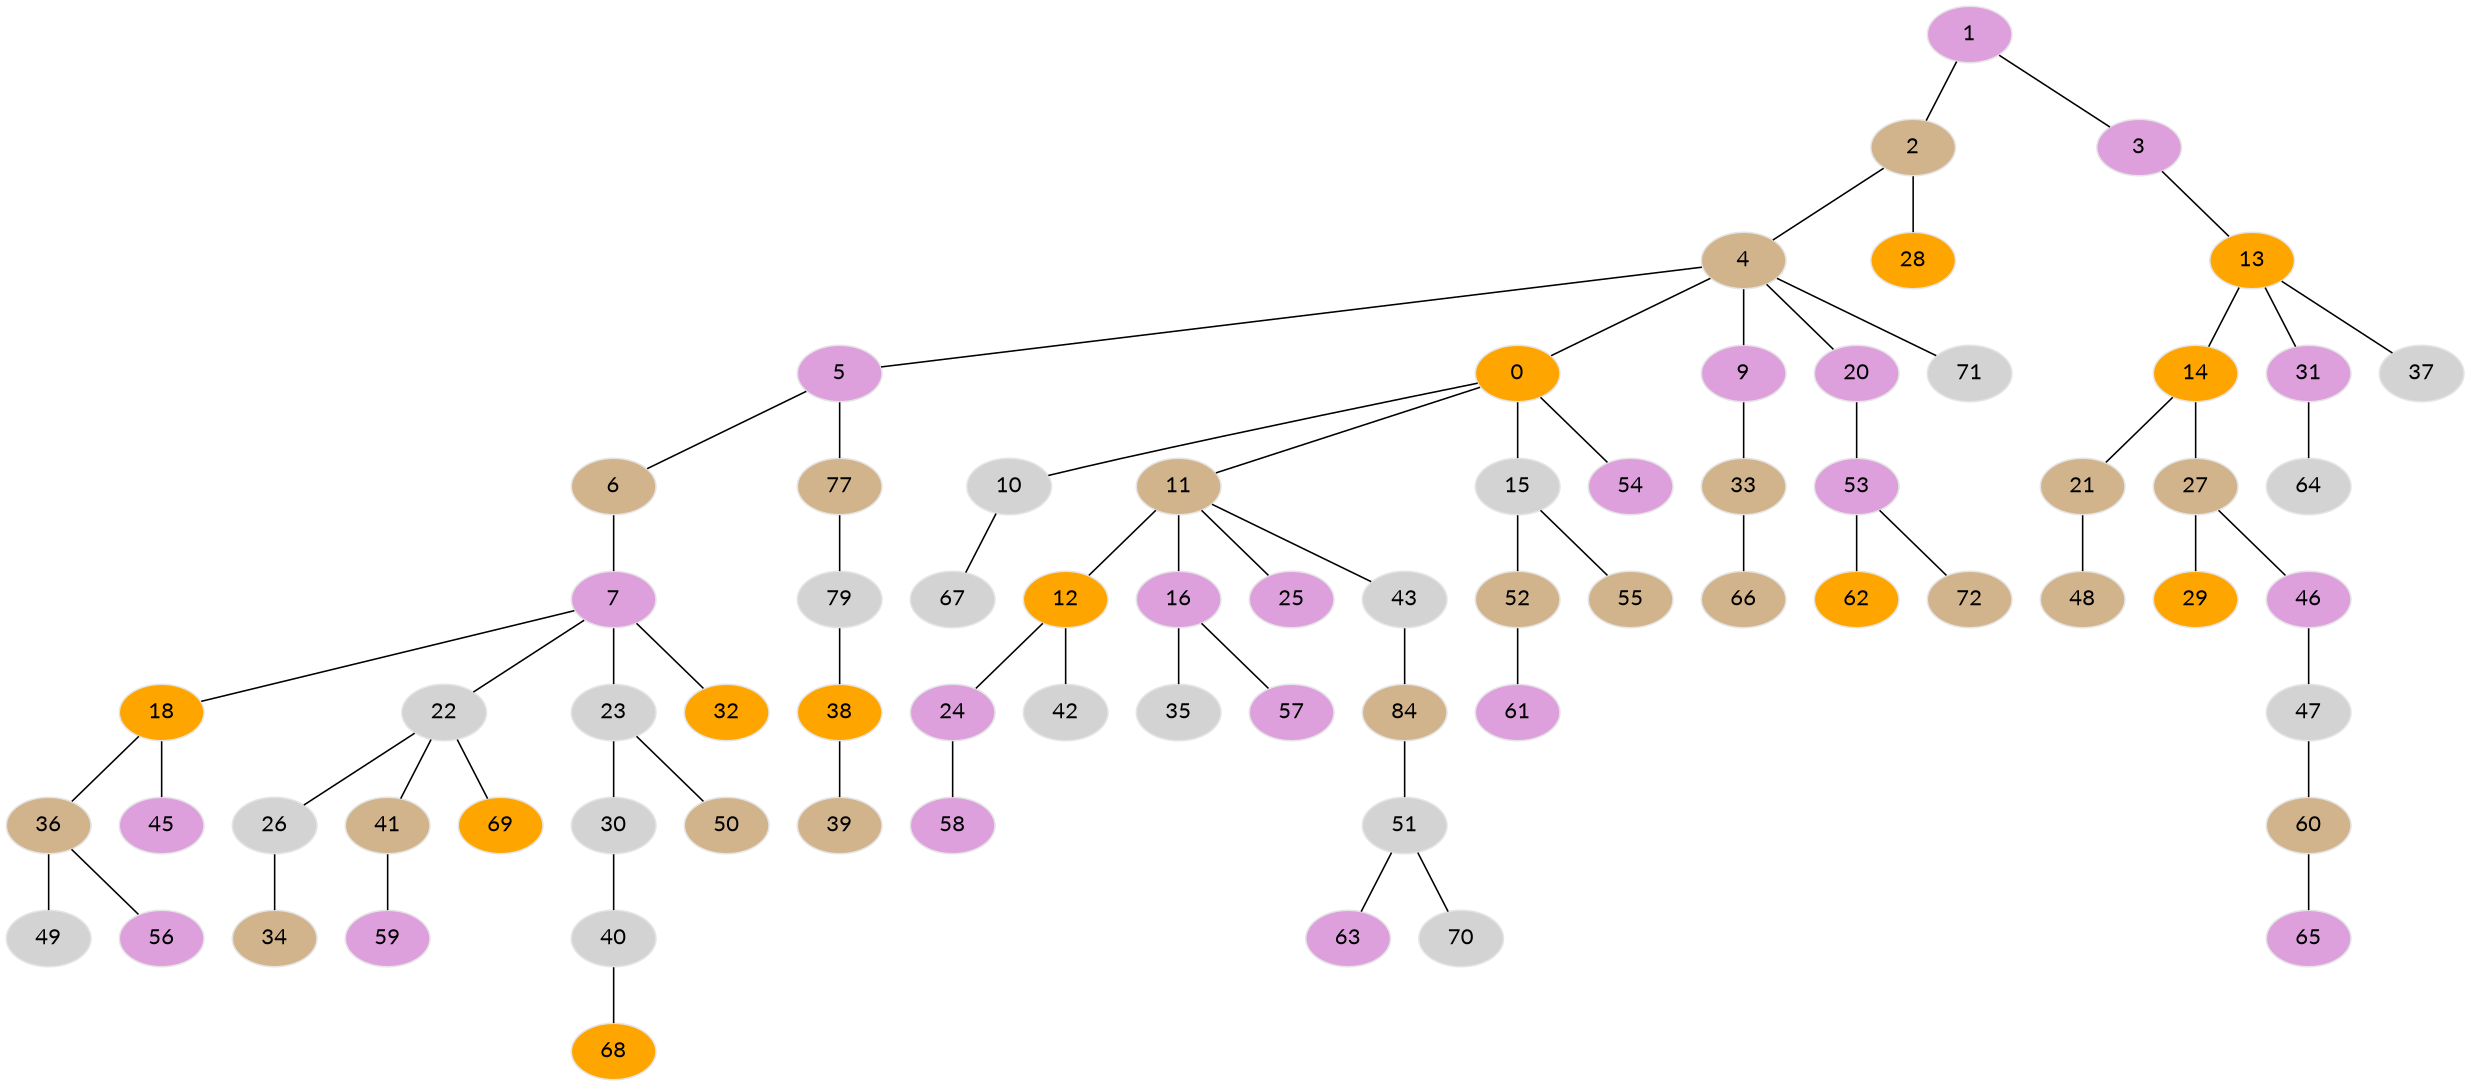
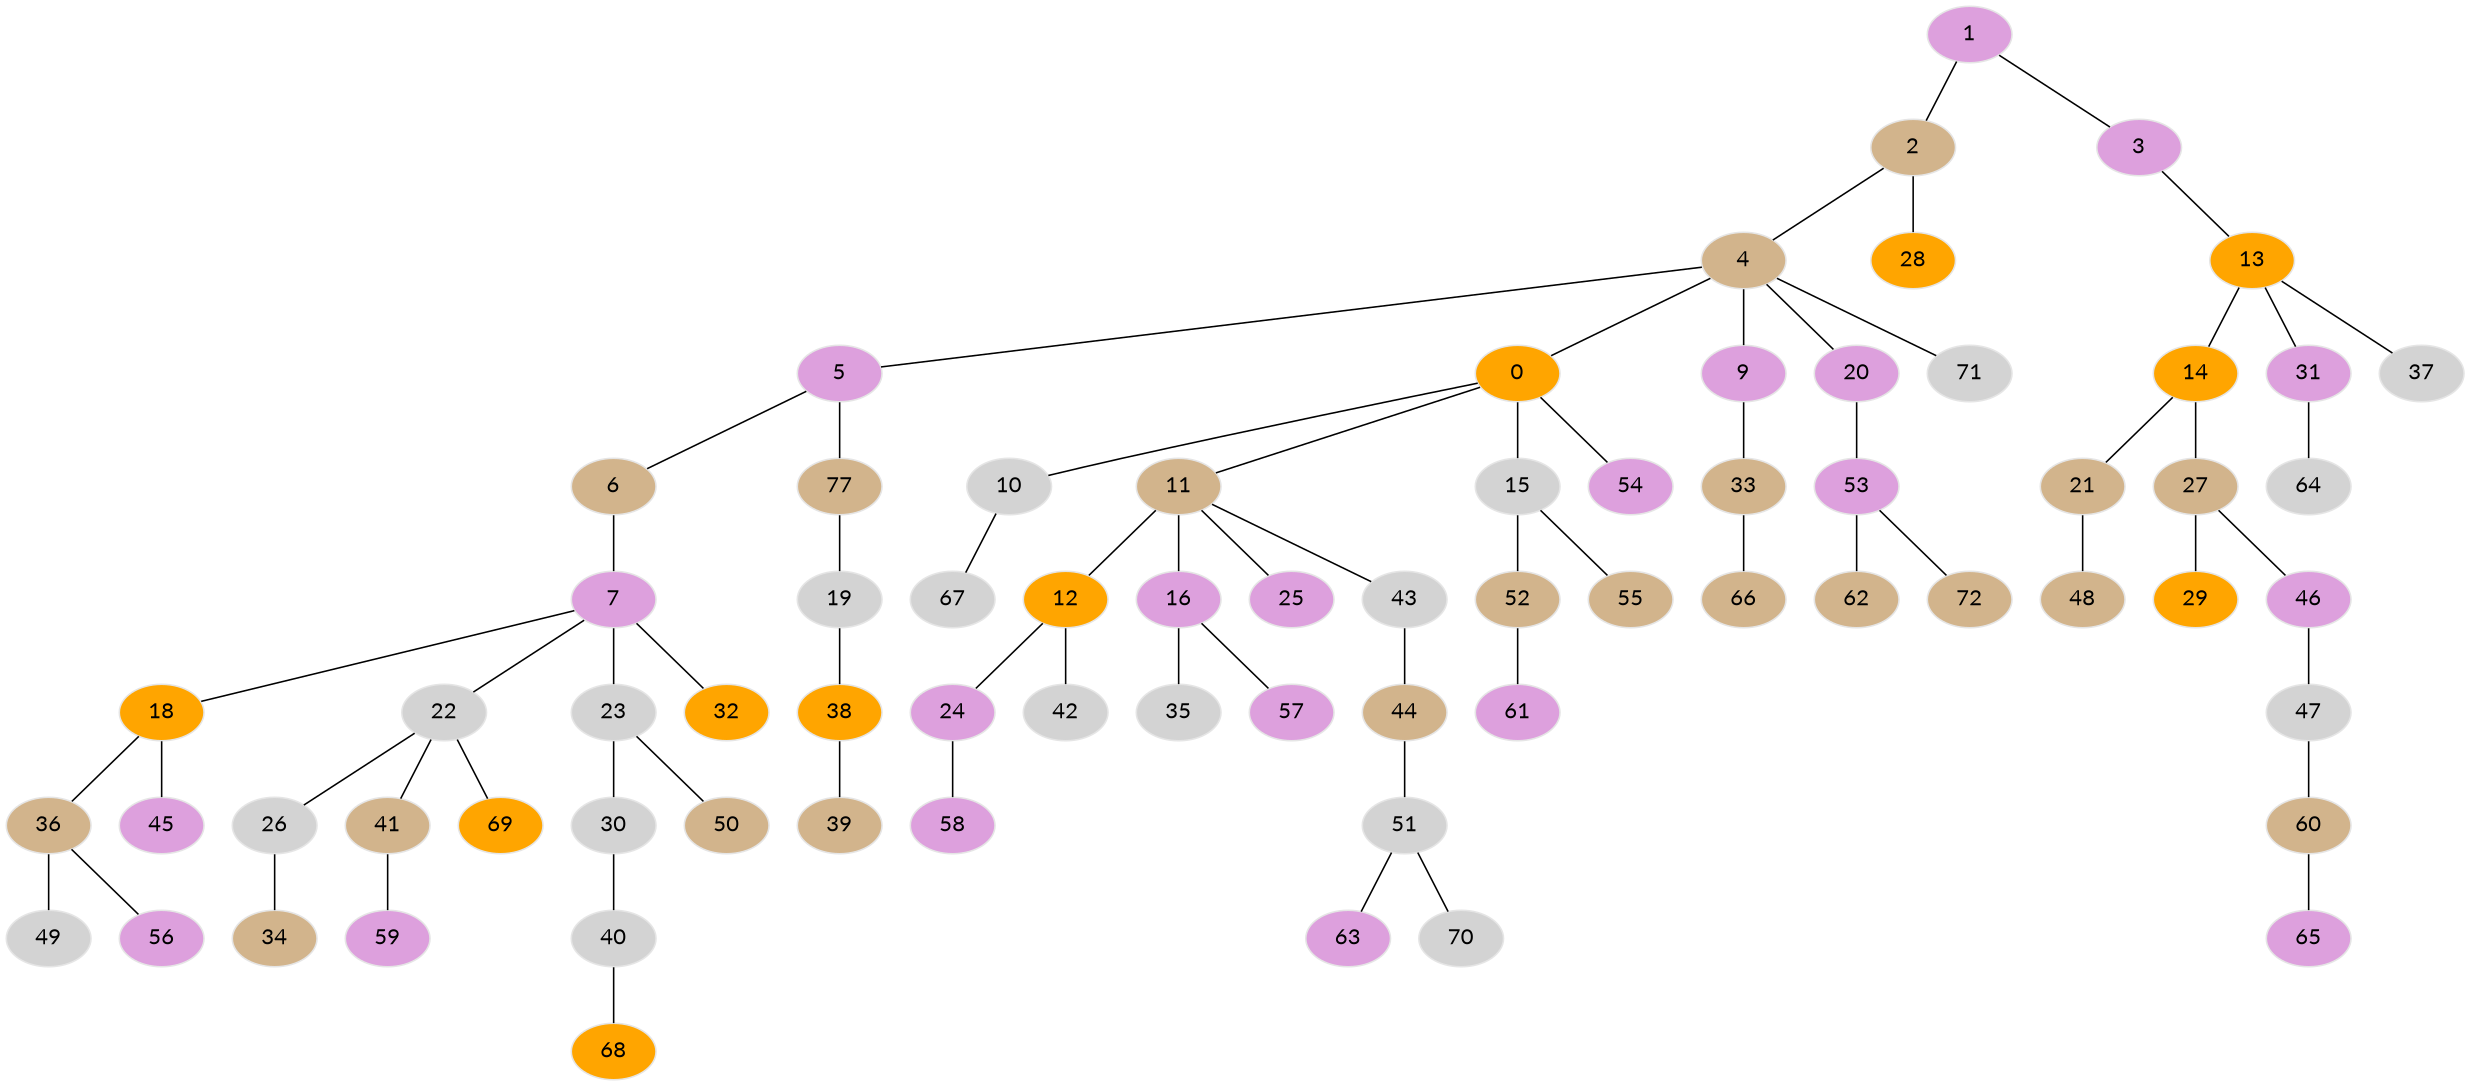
(840, 600) -> (840, 600)
(1857, 600) -> (1857, 600)
(1405, 713) -> (1405, 713)
